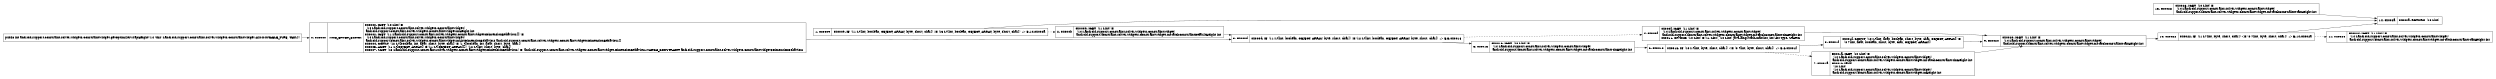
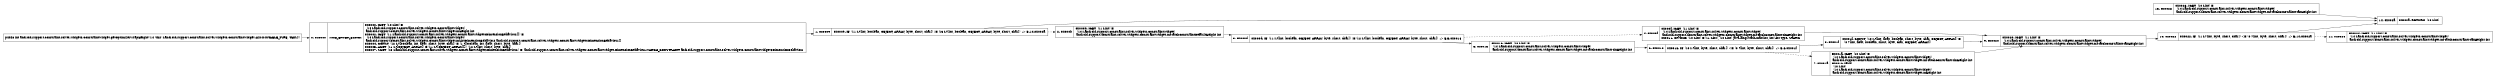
(1018, 40) -> (809, 34)
